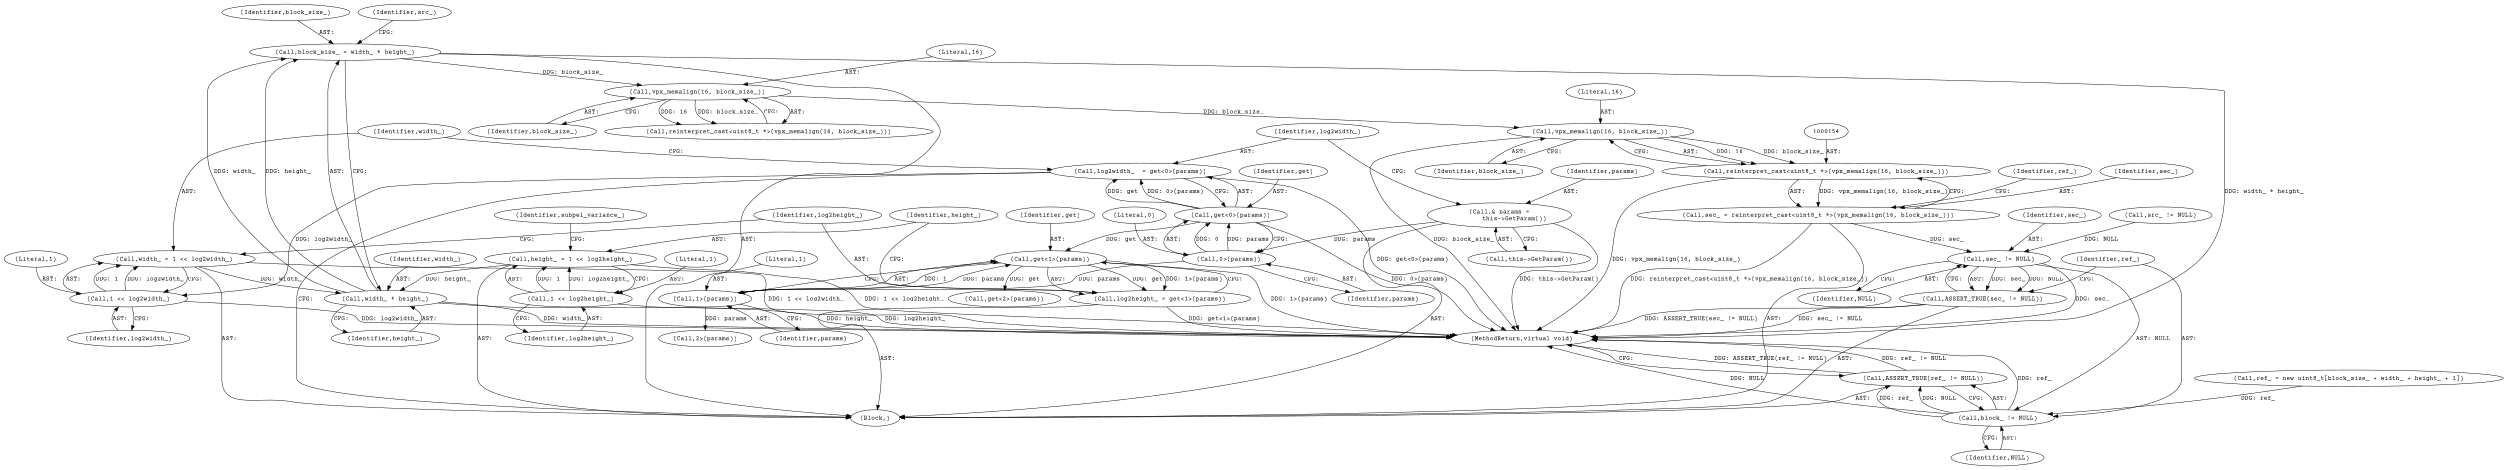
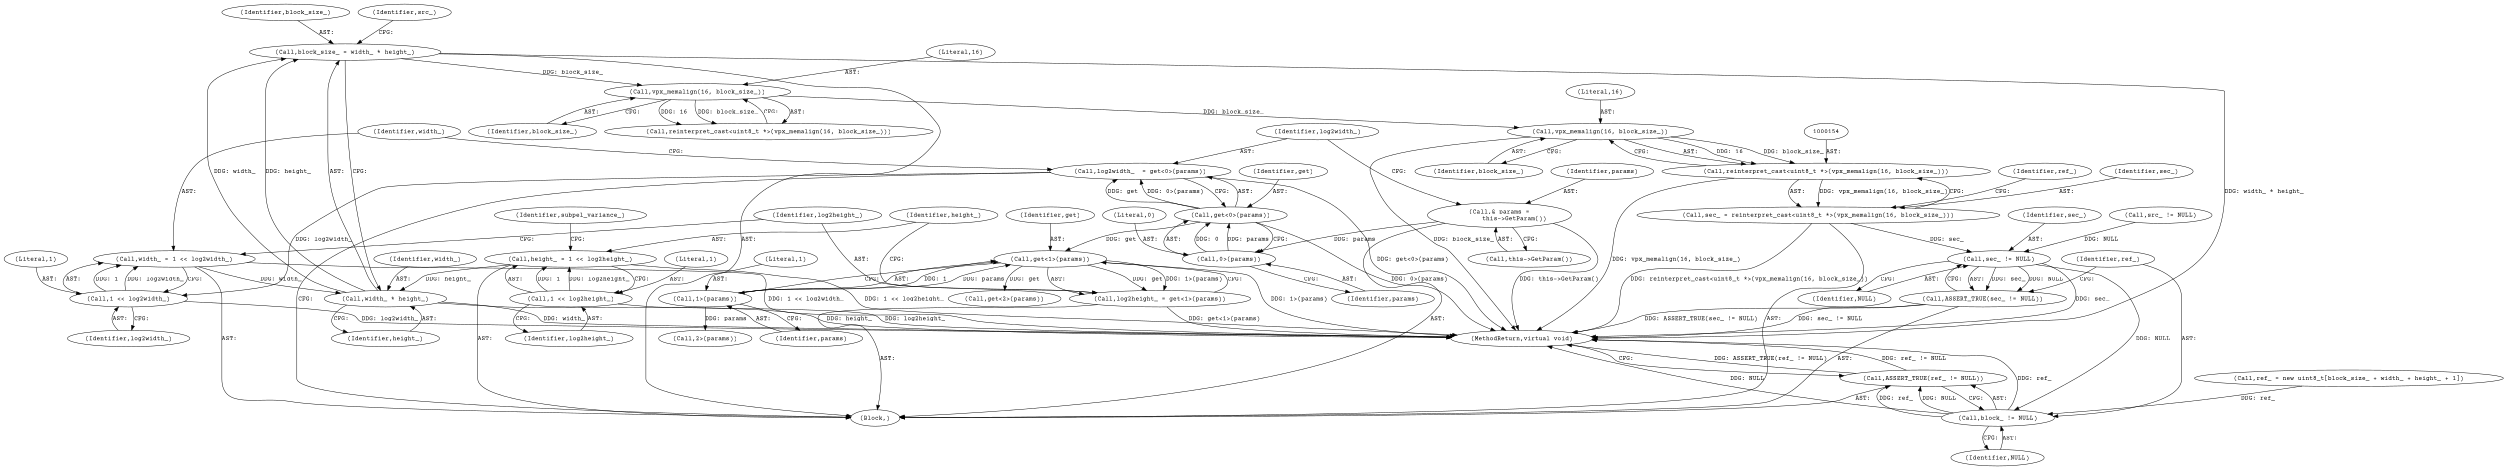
(921, 290) -> none
(2153, 338) -> (2153, 338)
